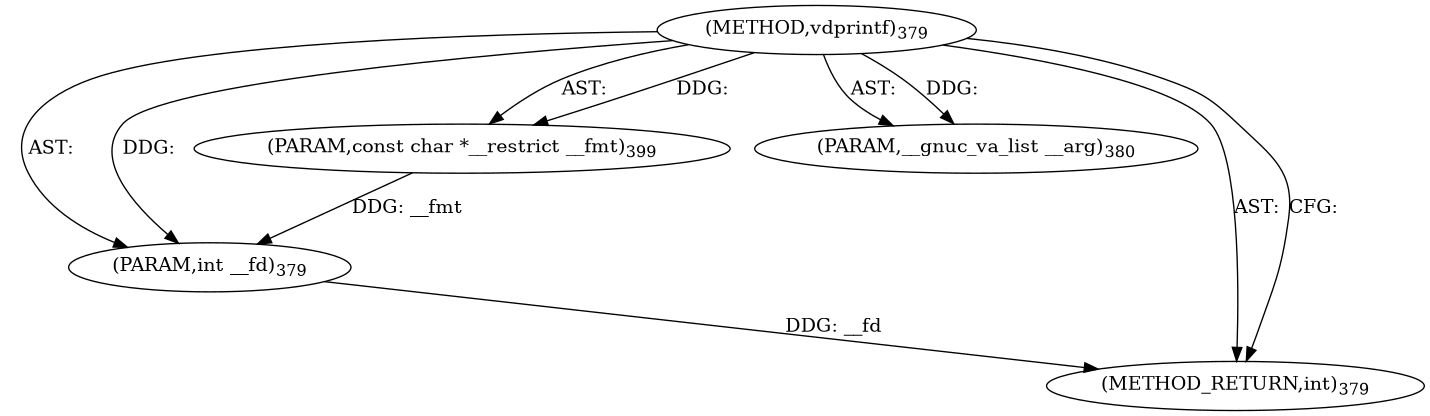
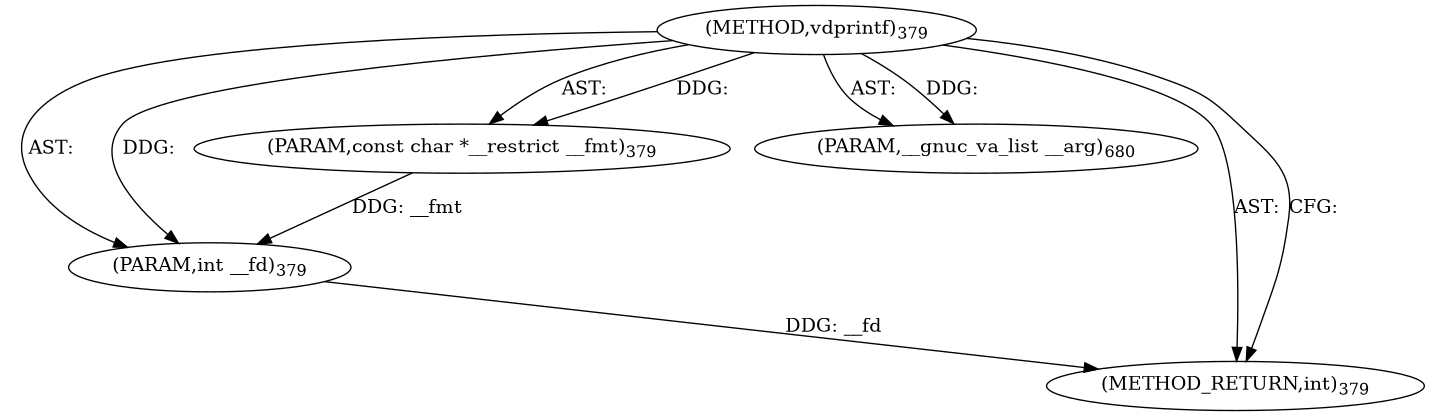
(641, 147) -> (641, 147)
(1120, 147) -> (1120, 147)
